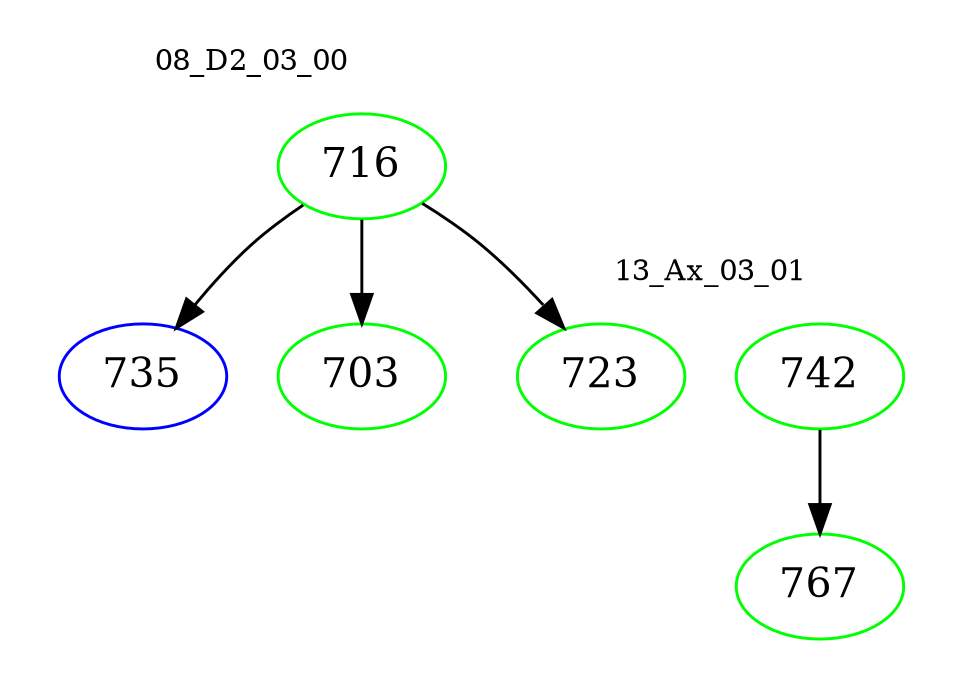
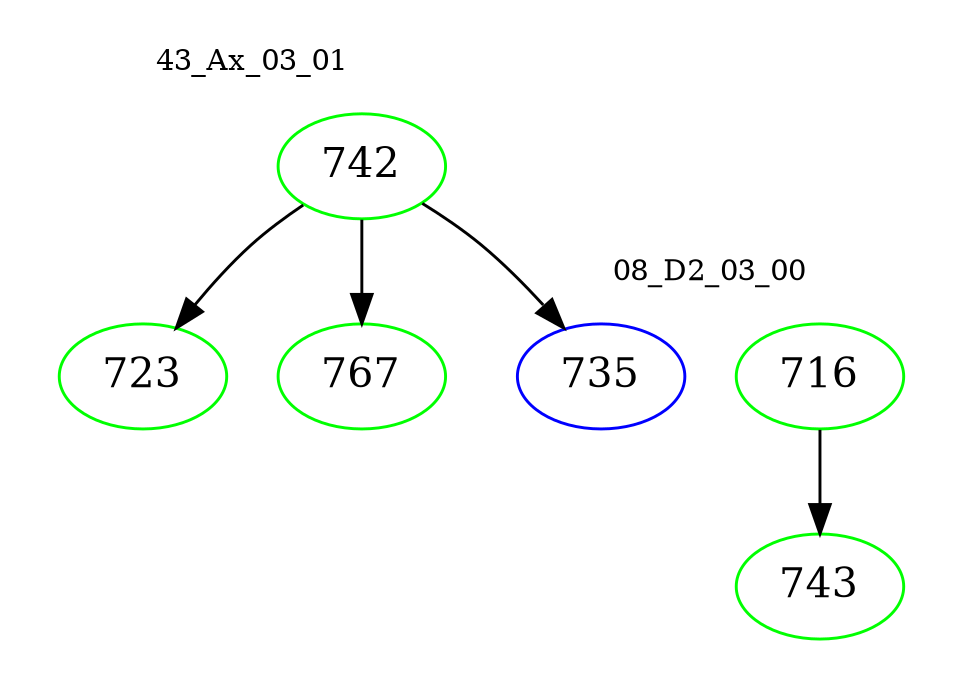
(245, 251) -> (513, 274)
(711, 273) -> (252, 63)
(513, 274) -> (245, 251)
(362, 376) -> (820, 587)
